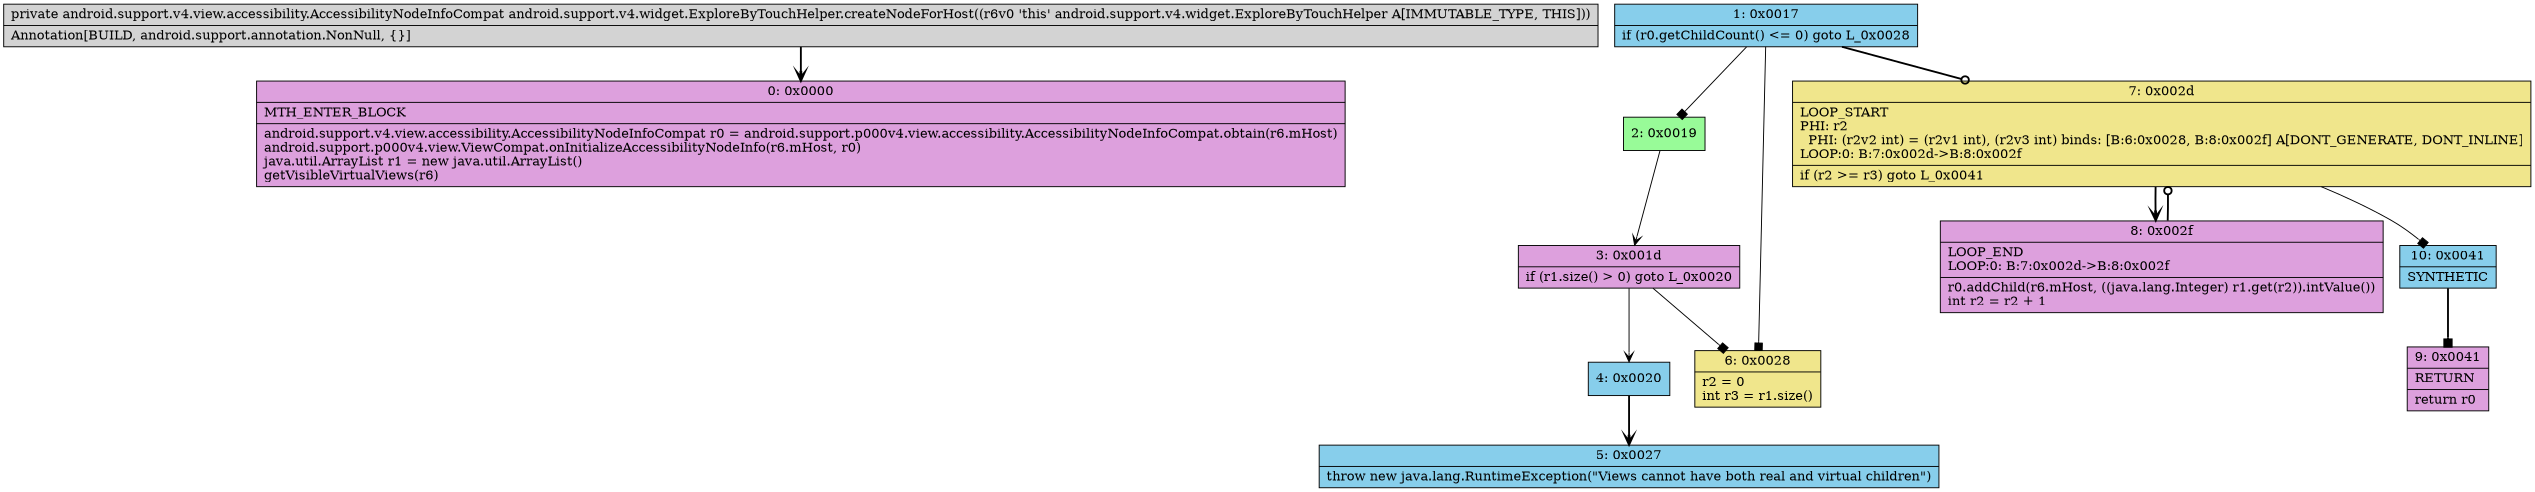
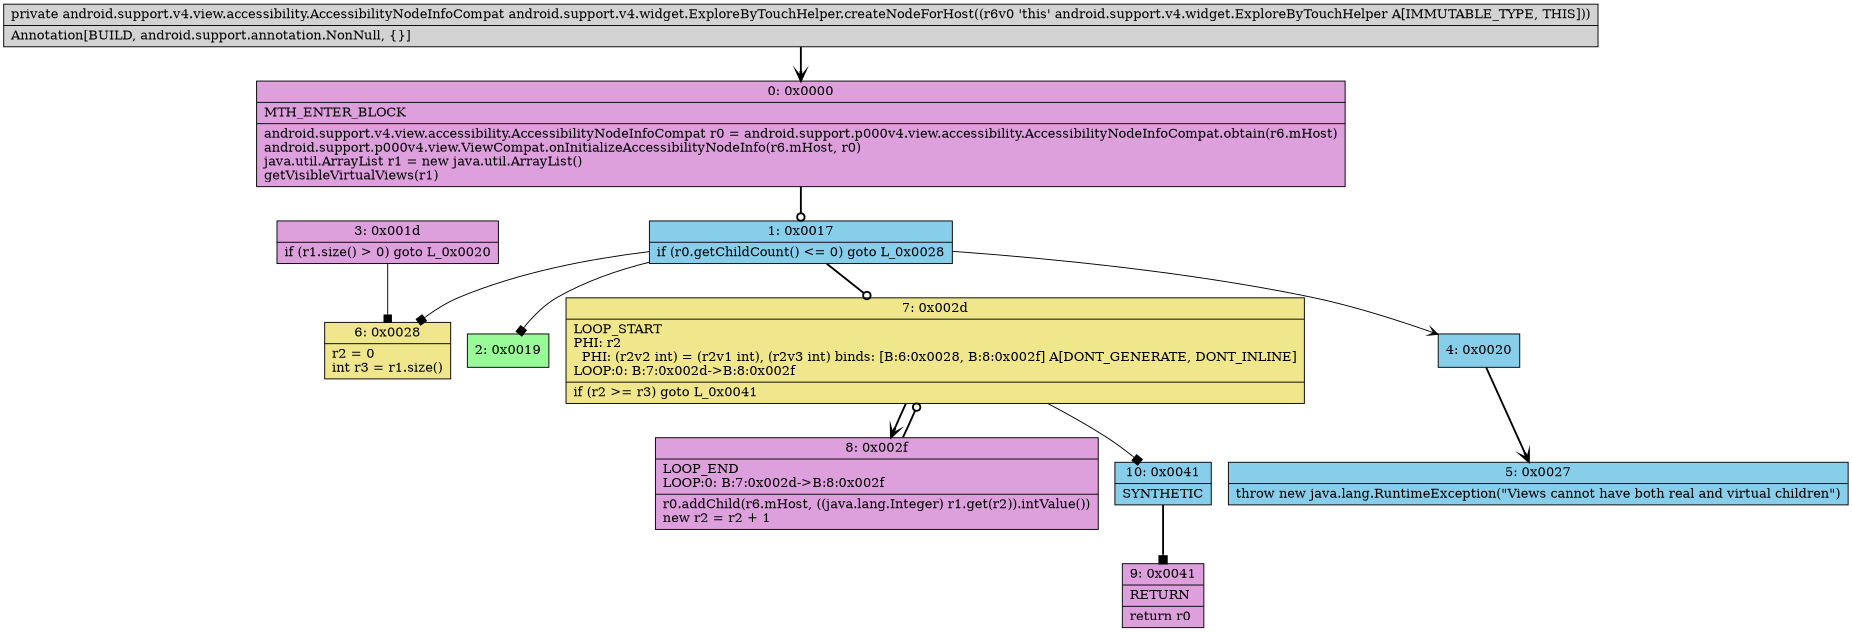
(352, 176) -> (352, 176)
(1649, 193) -> none
none -> (801, 200)
(1997, 302) -> (717, 518)
(1629, 320) -> (1194, 277)
